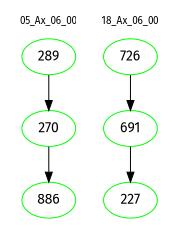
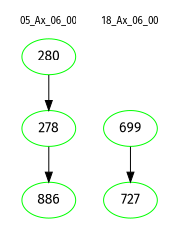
(49, 57) -> (49, 57)
(130, 57) -> none
(49, 128) -> (49, 128)
(130, 128) -> (130, 128)
(130, 200) -> (130, 200)
